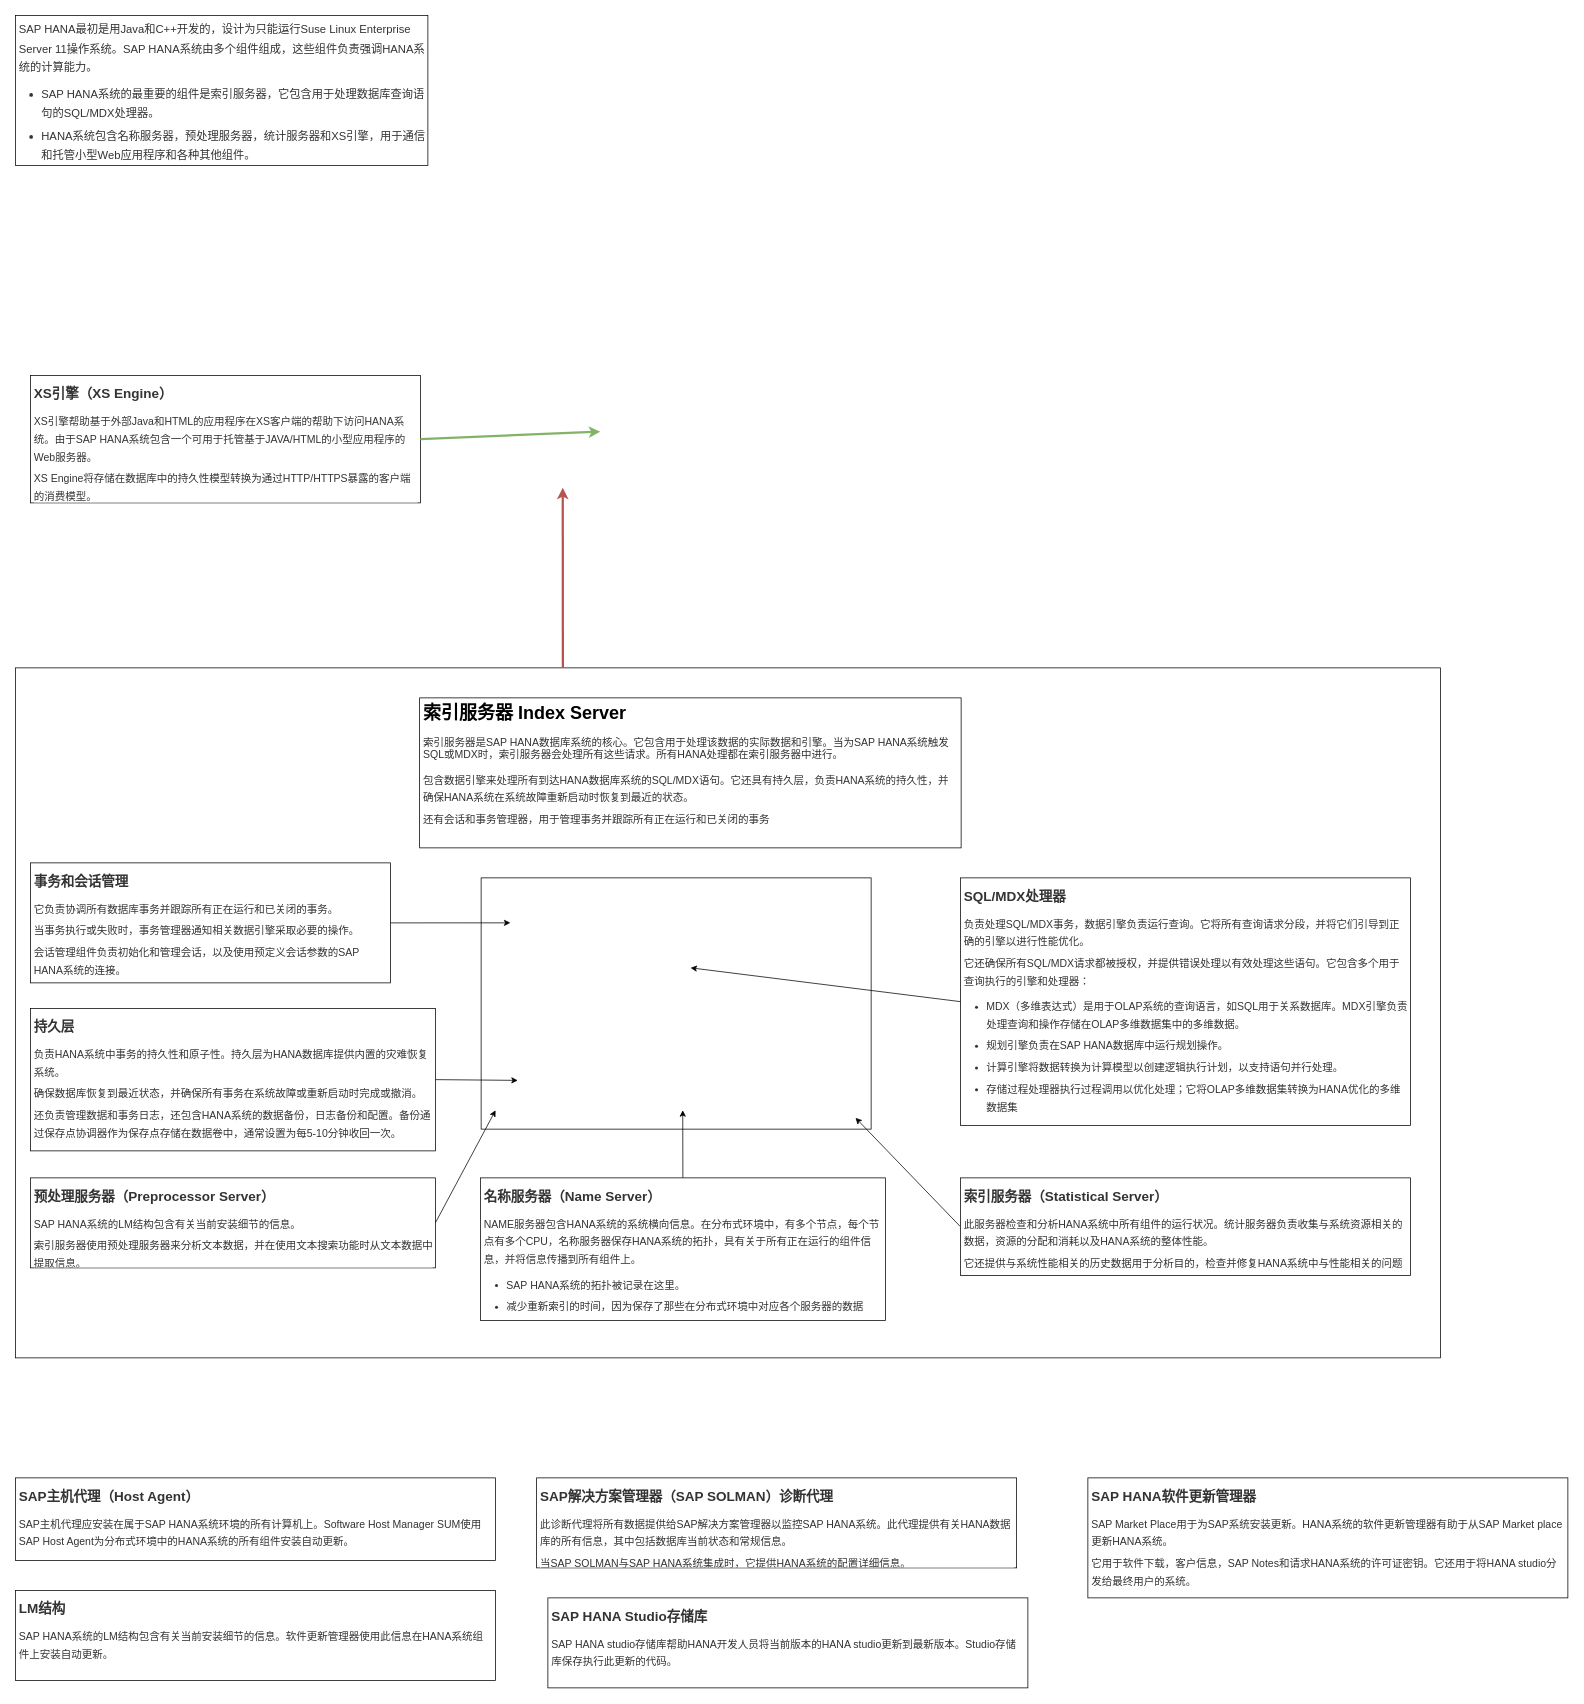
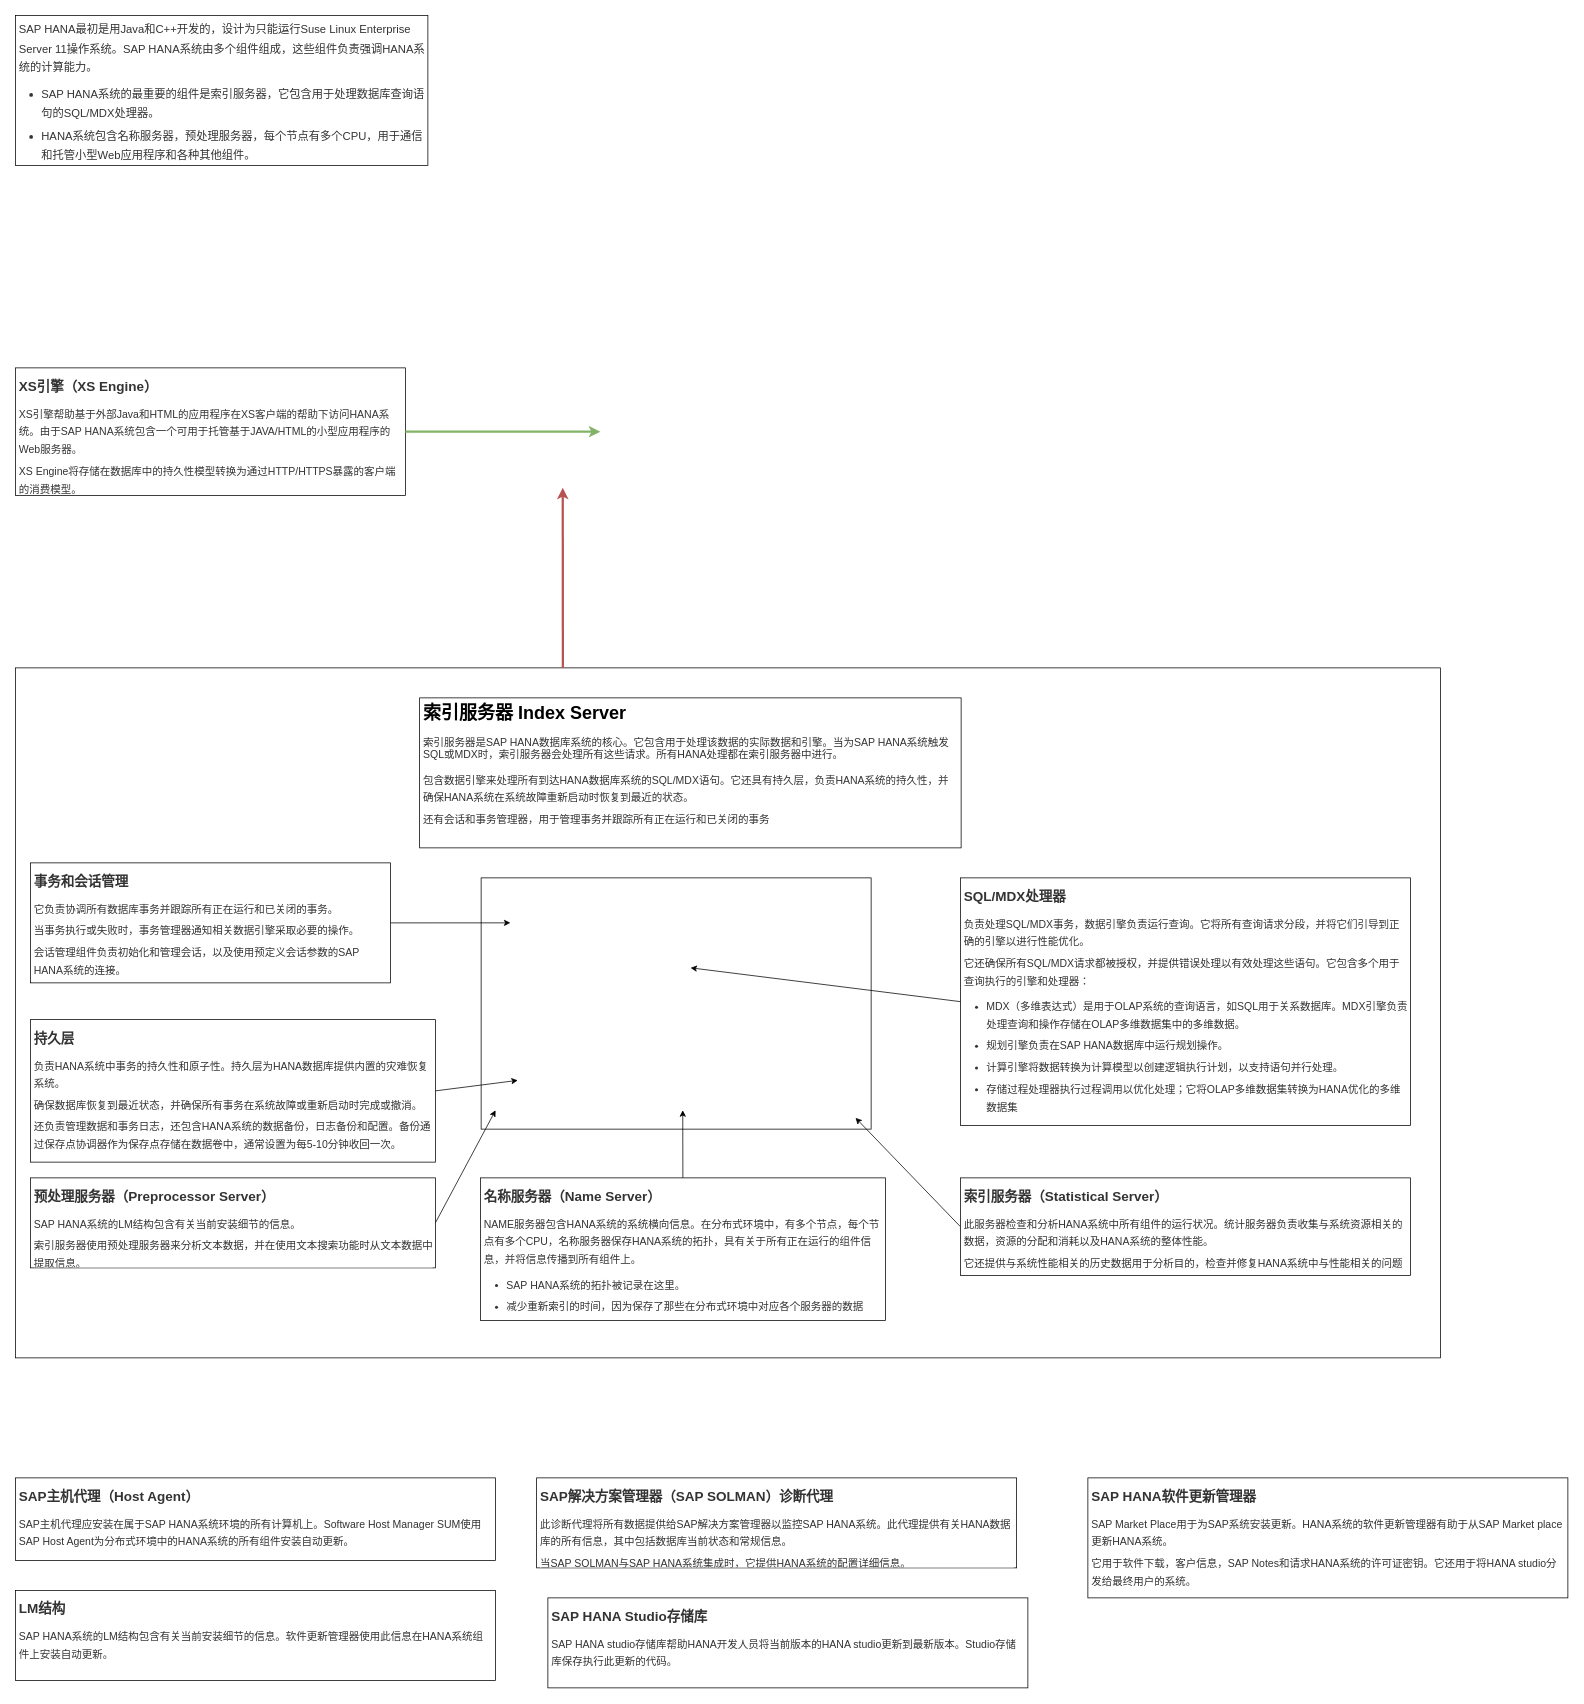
(222, 35) -> (222, 35)
(225, 439) -> (210, 432)
(233, 1080) -> (233, 1091)
